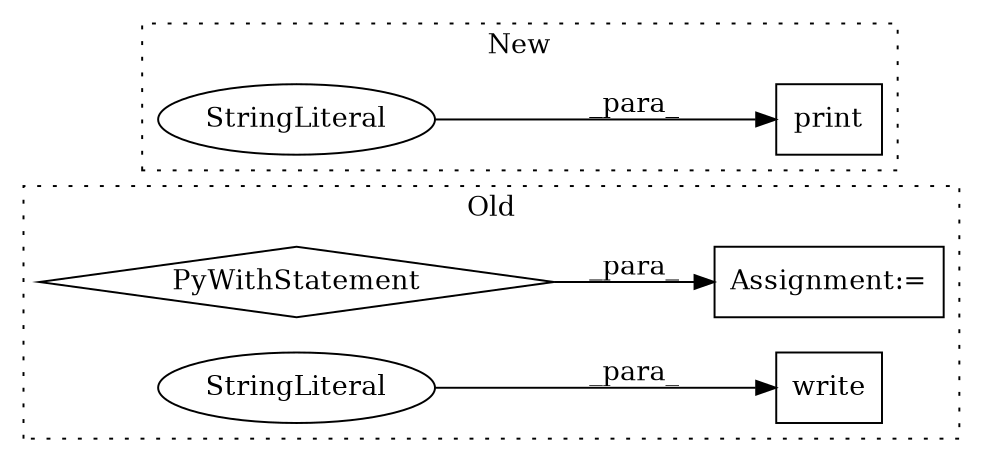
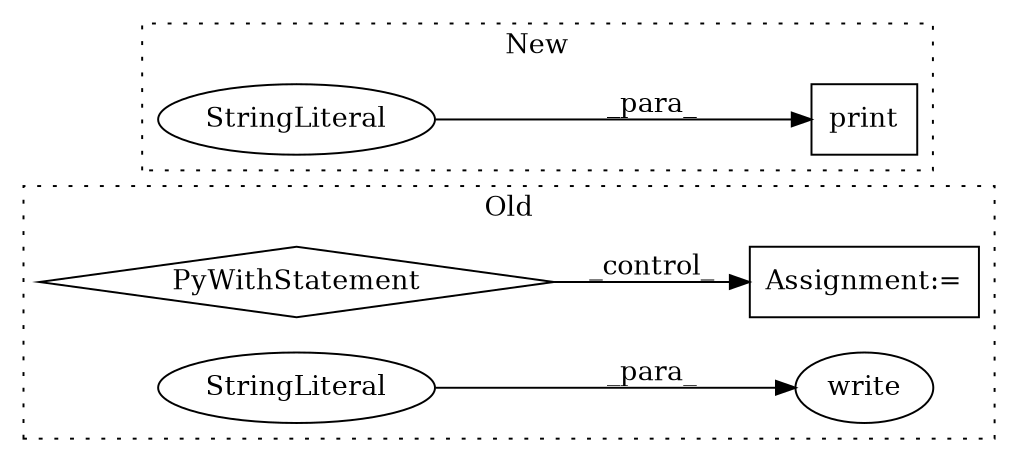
(634, 267) -> (652, 267)
(829, 388) -> (864, 388)
